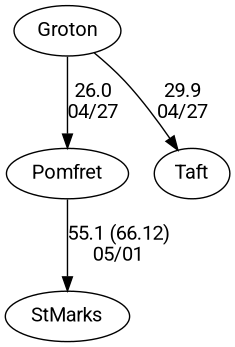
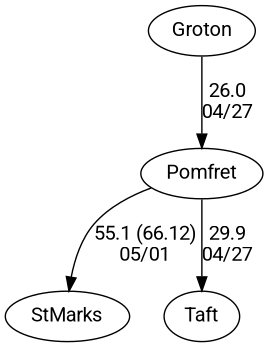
(135, 93) -> (202, 238)
